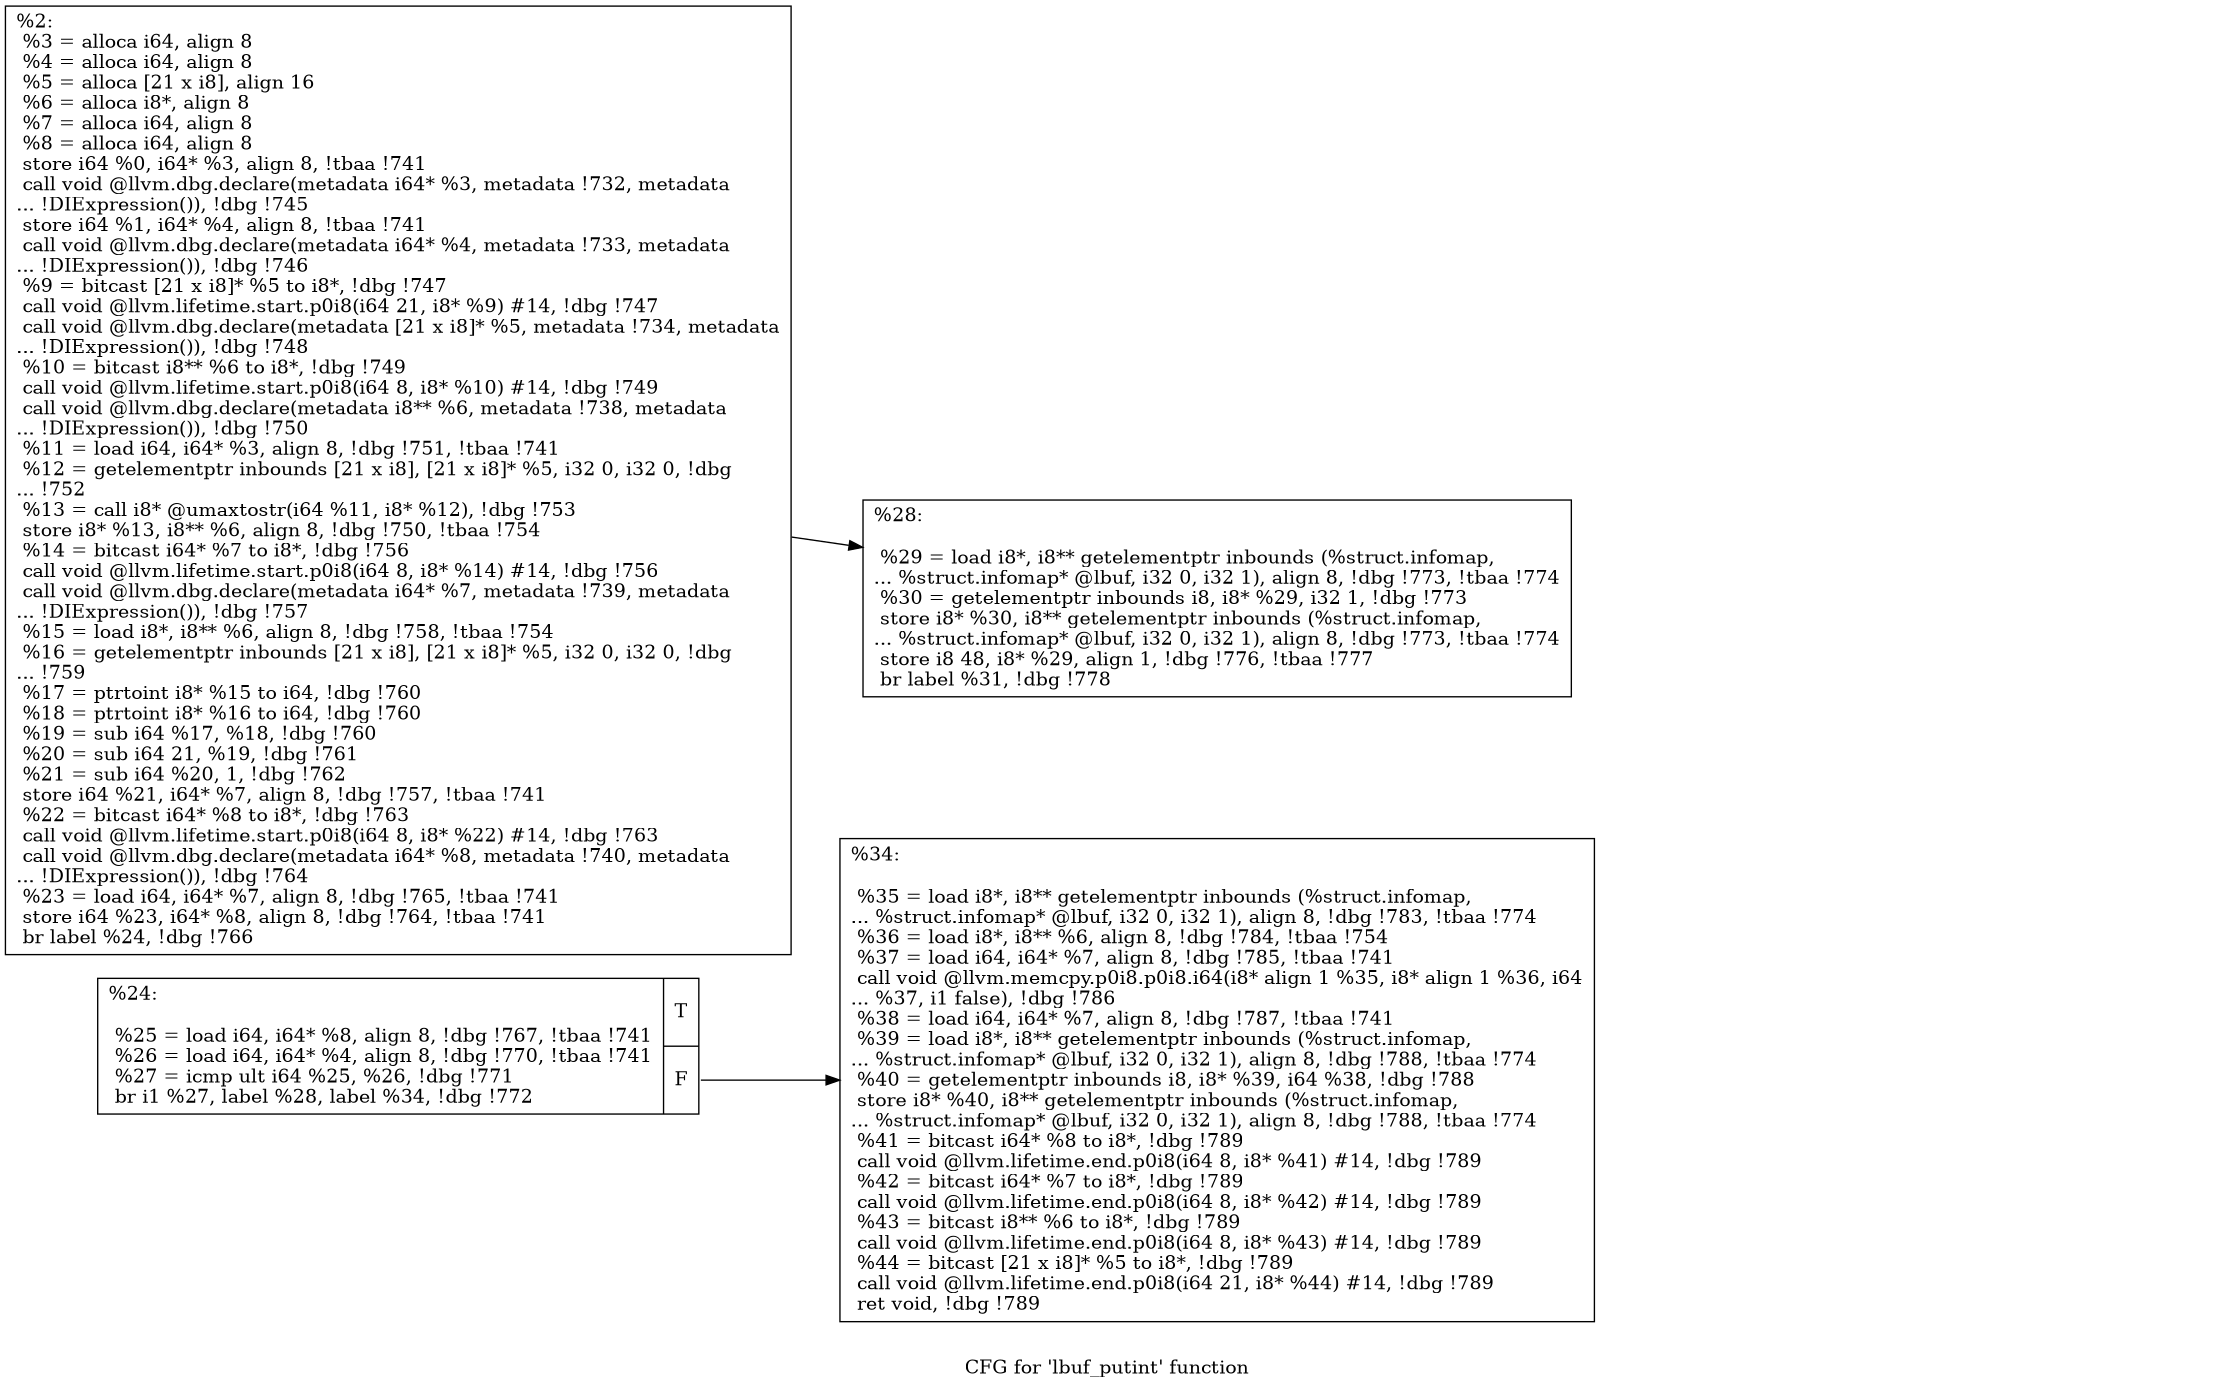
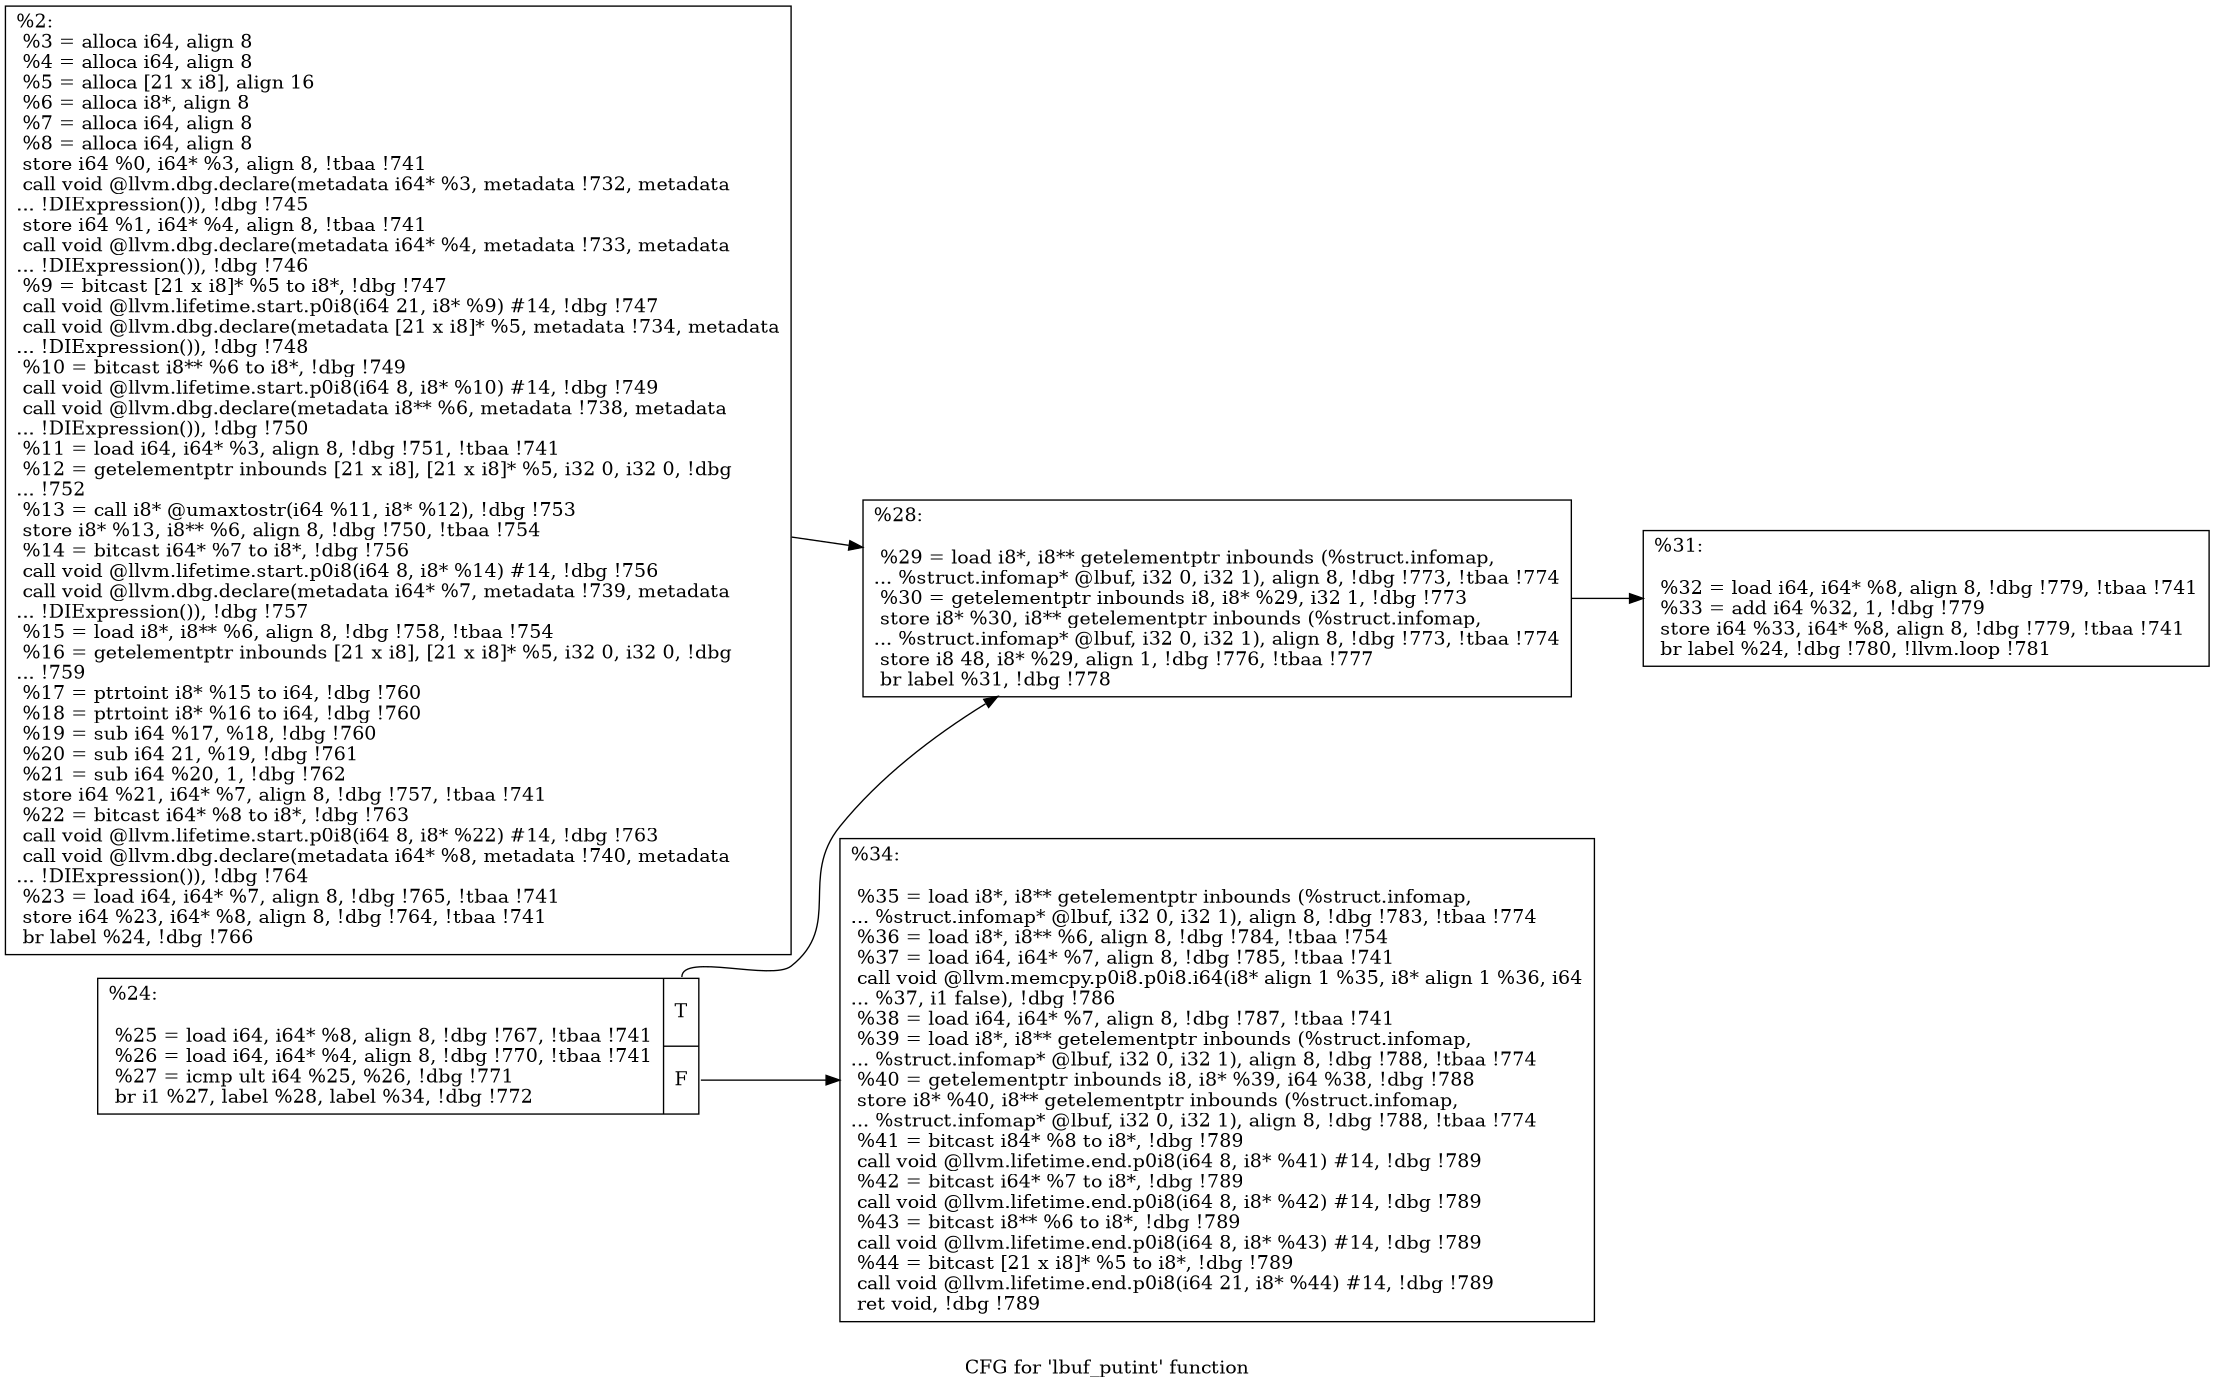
none -> (1926, 598)
none -> (823, 860)
(1048, 1141) -> (1048, 1141)
